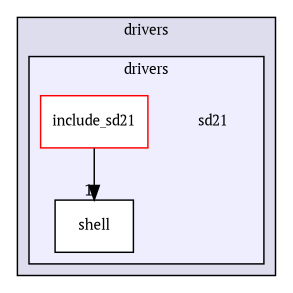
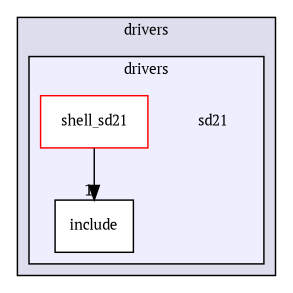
(94, 122) -> (94, 122)
(94, 226) -> (94, 226)
